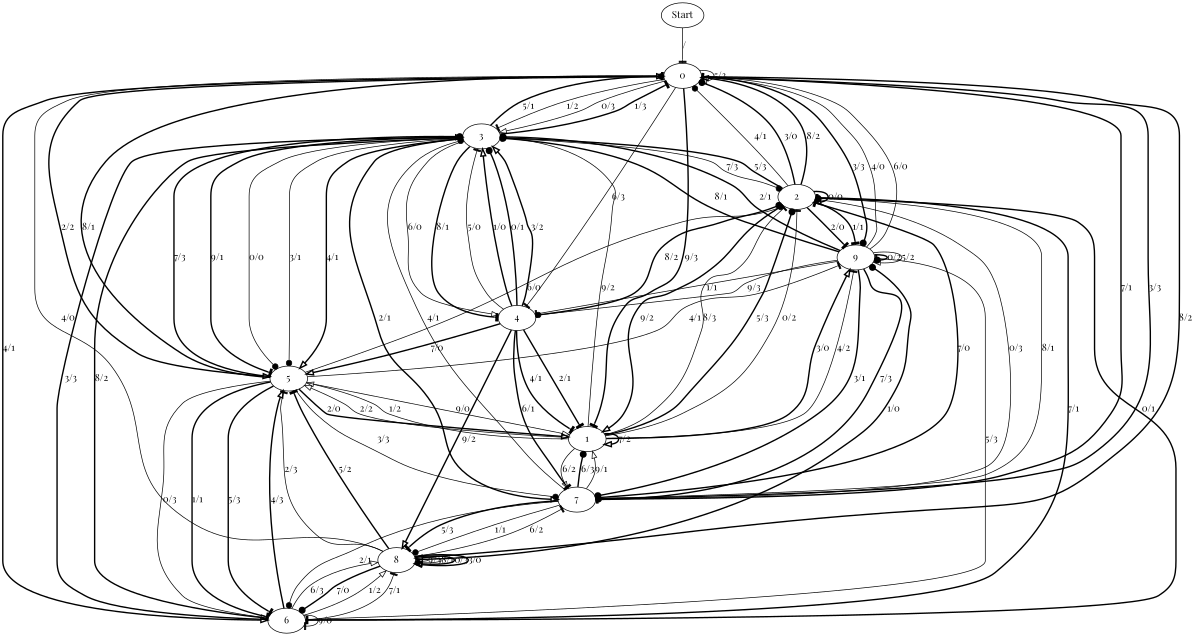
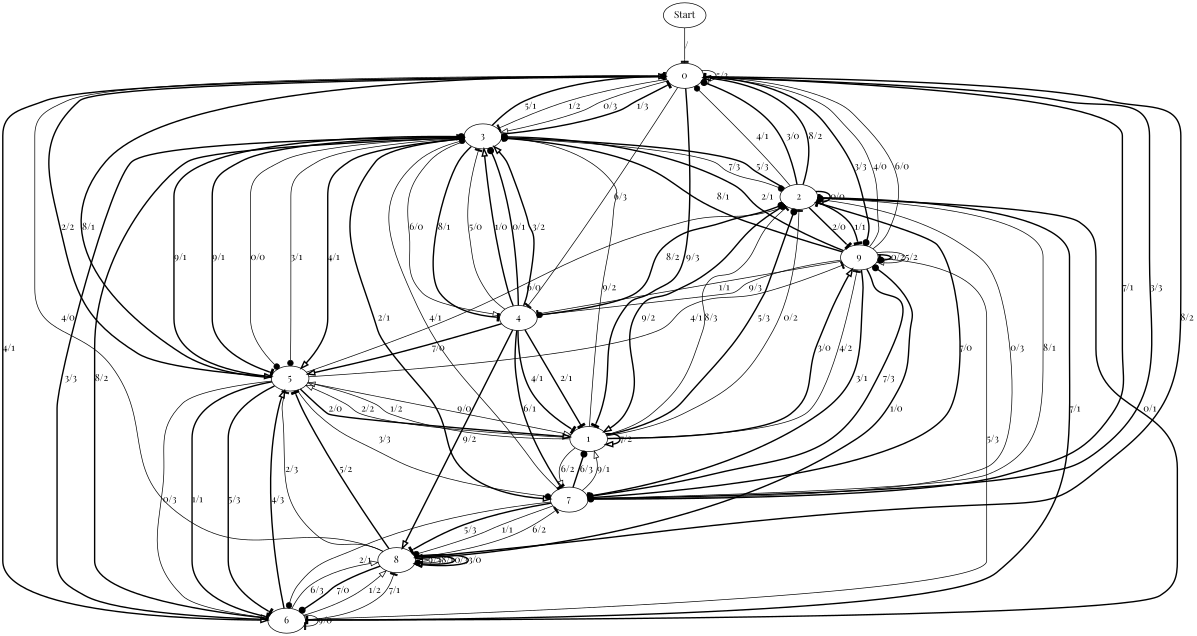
(180, 257) -> (181, 257)
